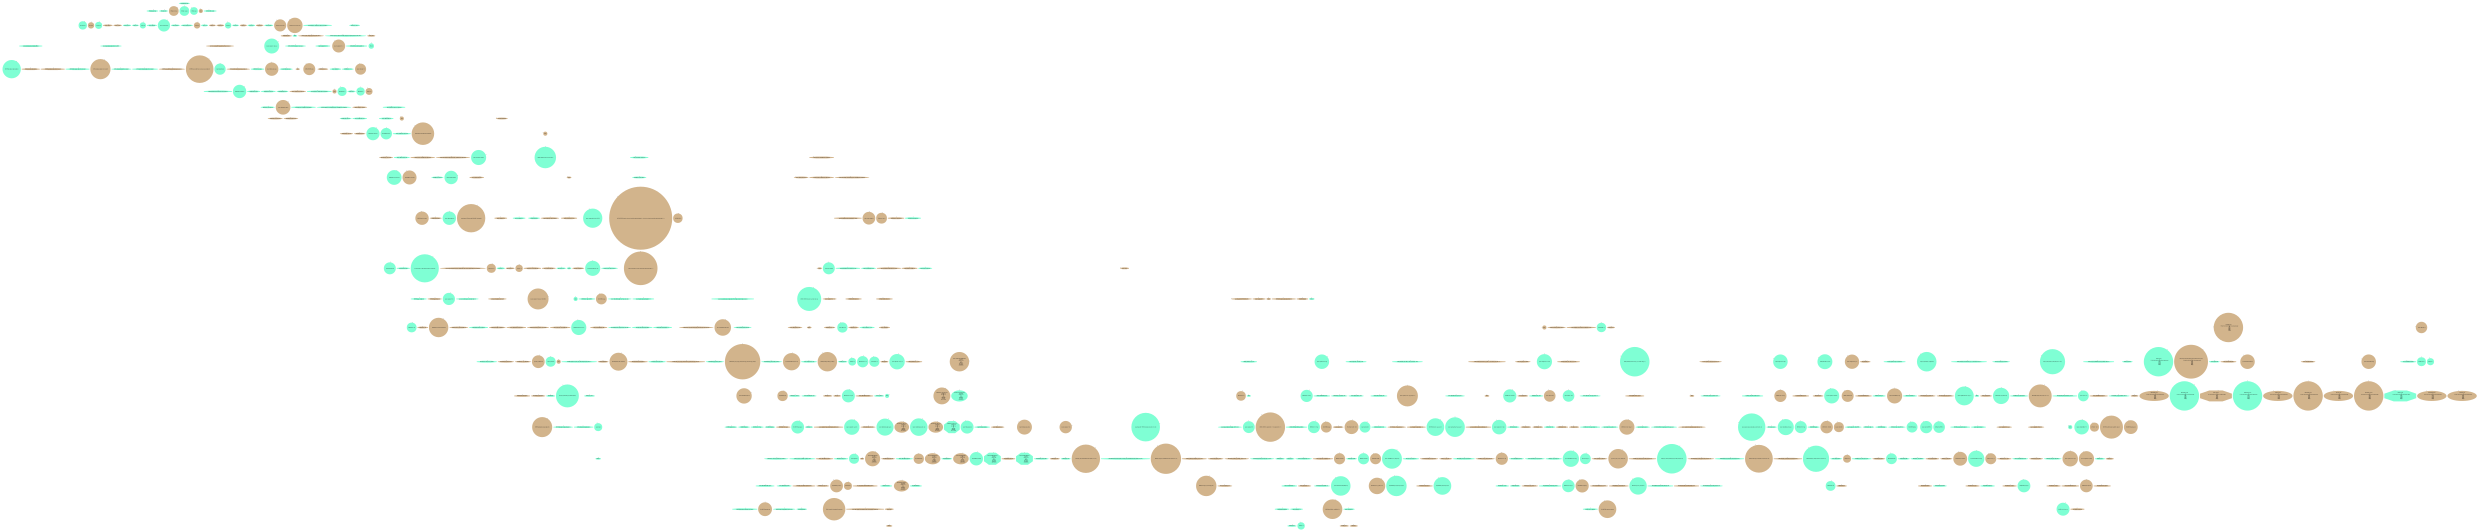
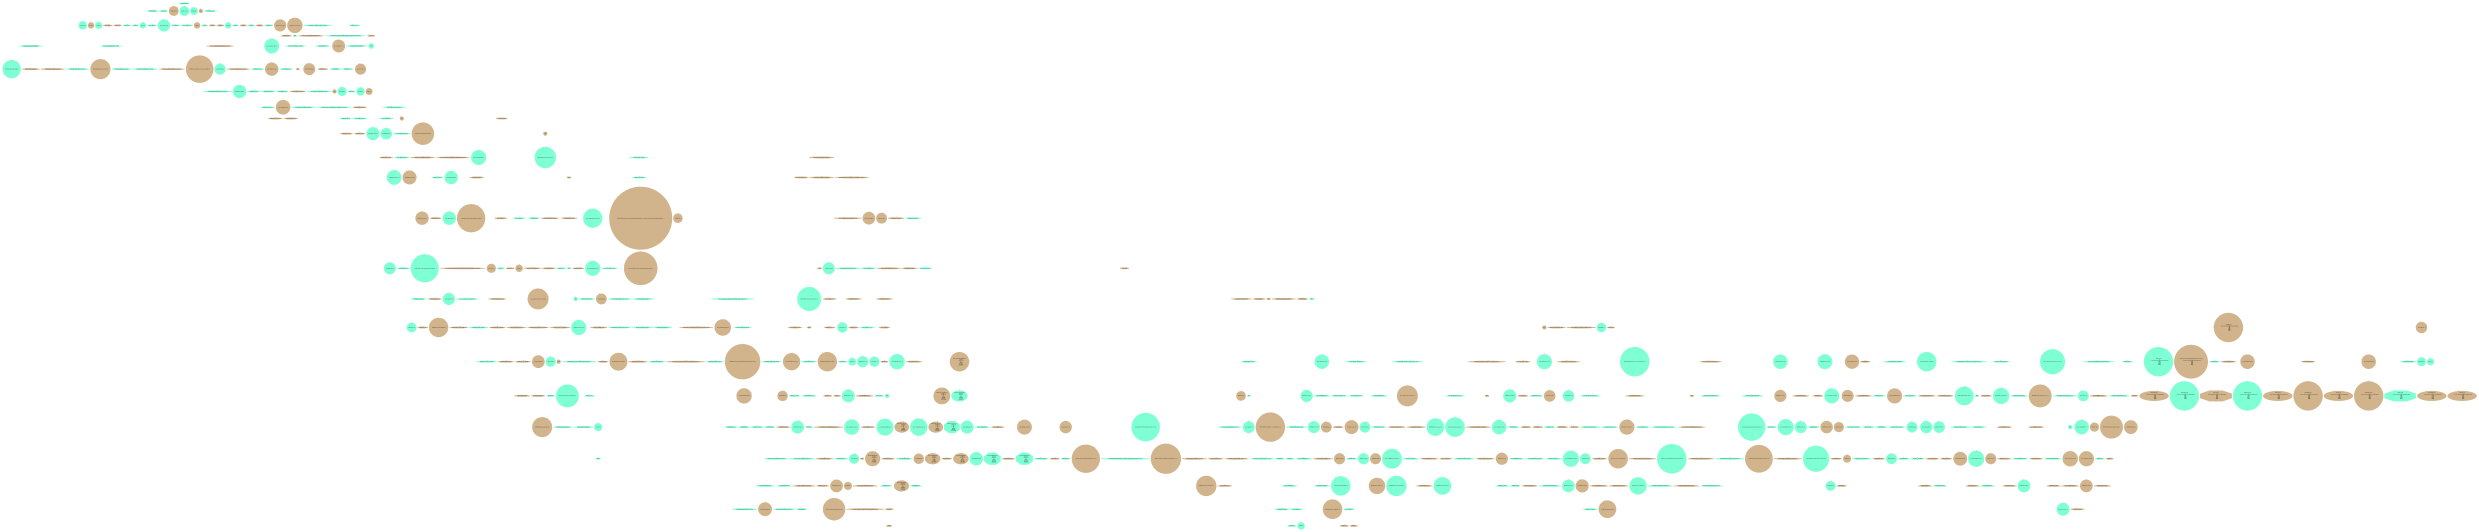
(947, 459) -> (947, 459)
(1836, 459) -> (1836, 459)
(1305, 486) -> none
